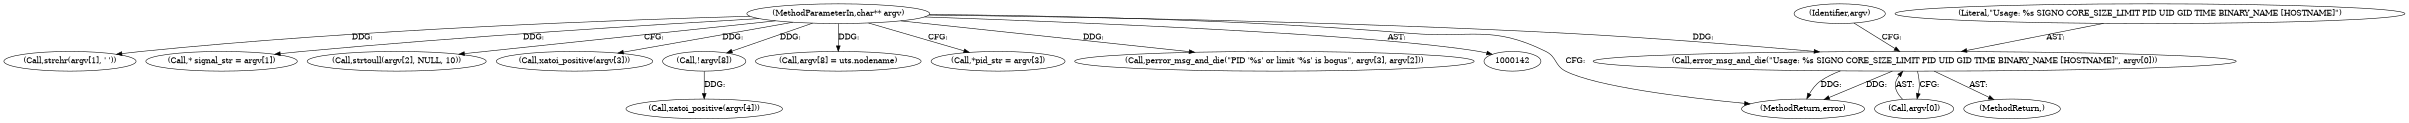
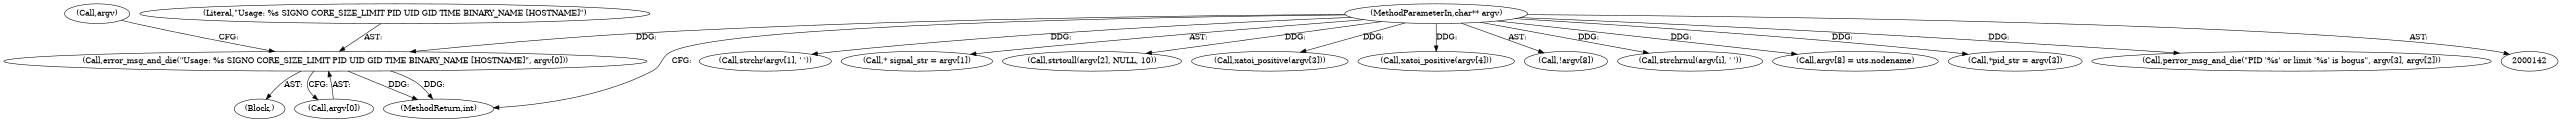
(1840, 14) -> (97, 14)
(535, 37) -> (1200, 37)
(655, 37) -> (1296, 37)
(792, 37) -> (1519, 37)
(939, 37) -> (1844, 37)
(1512, 61) -> (2530, 61)
none -> (1690, 61)
(704, 82) -> (1436, 35)
(1803, 109) -> (439, 109)
(2012, 109) -> (260, 109)
